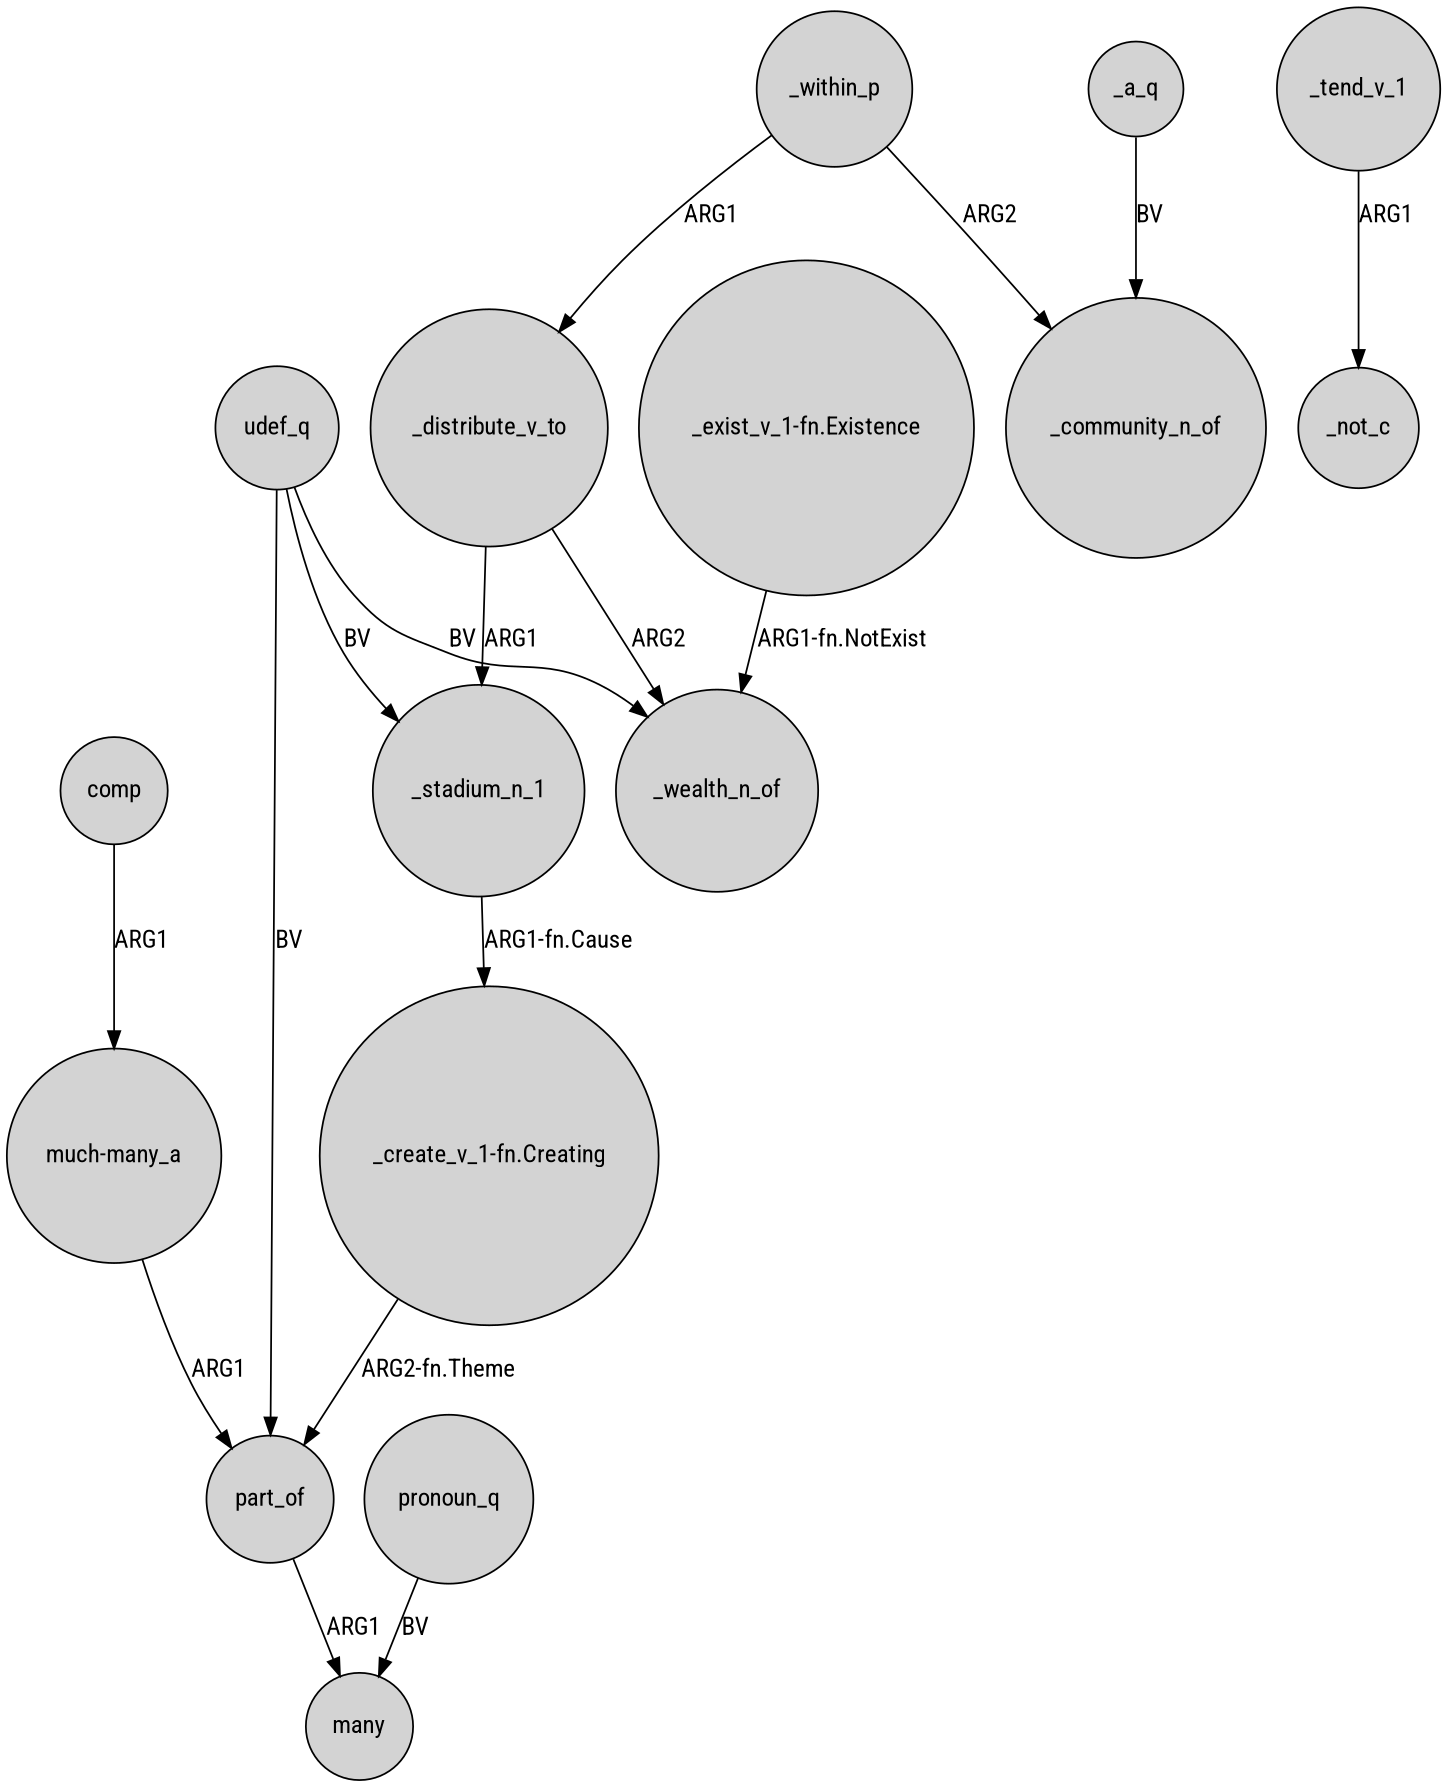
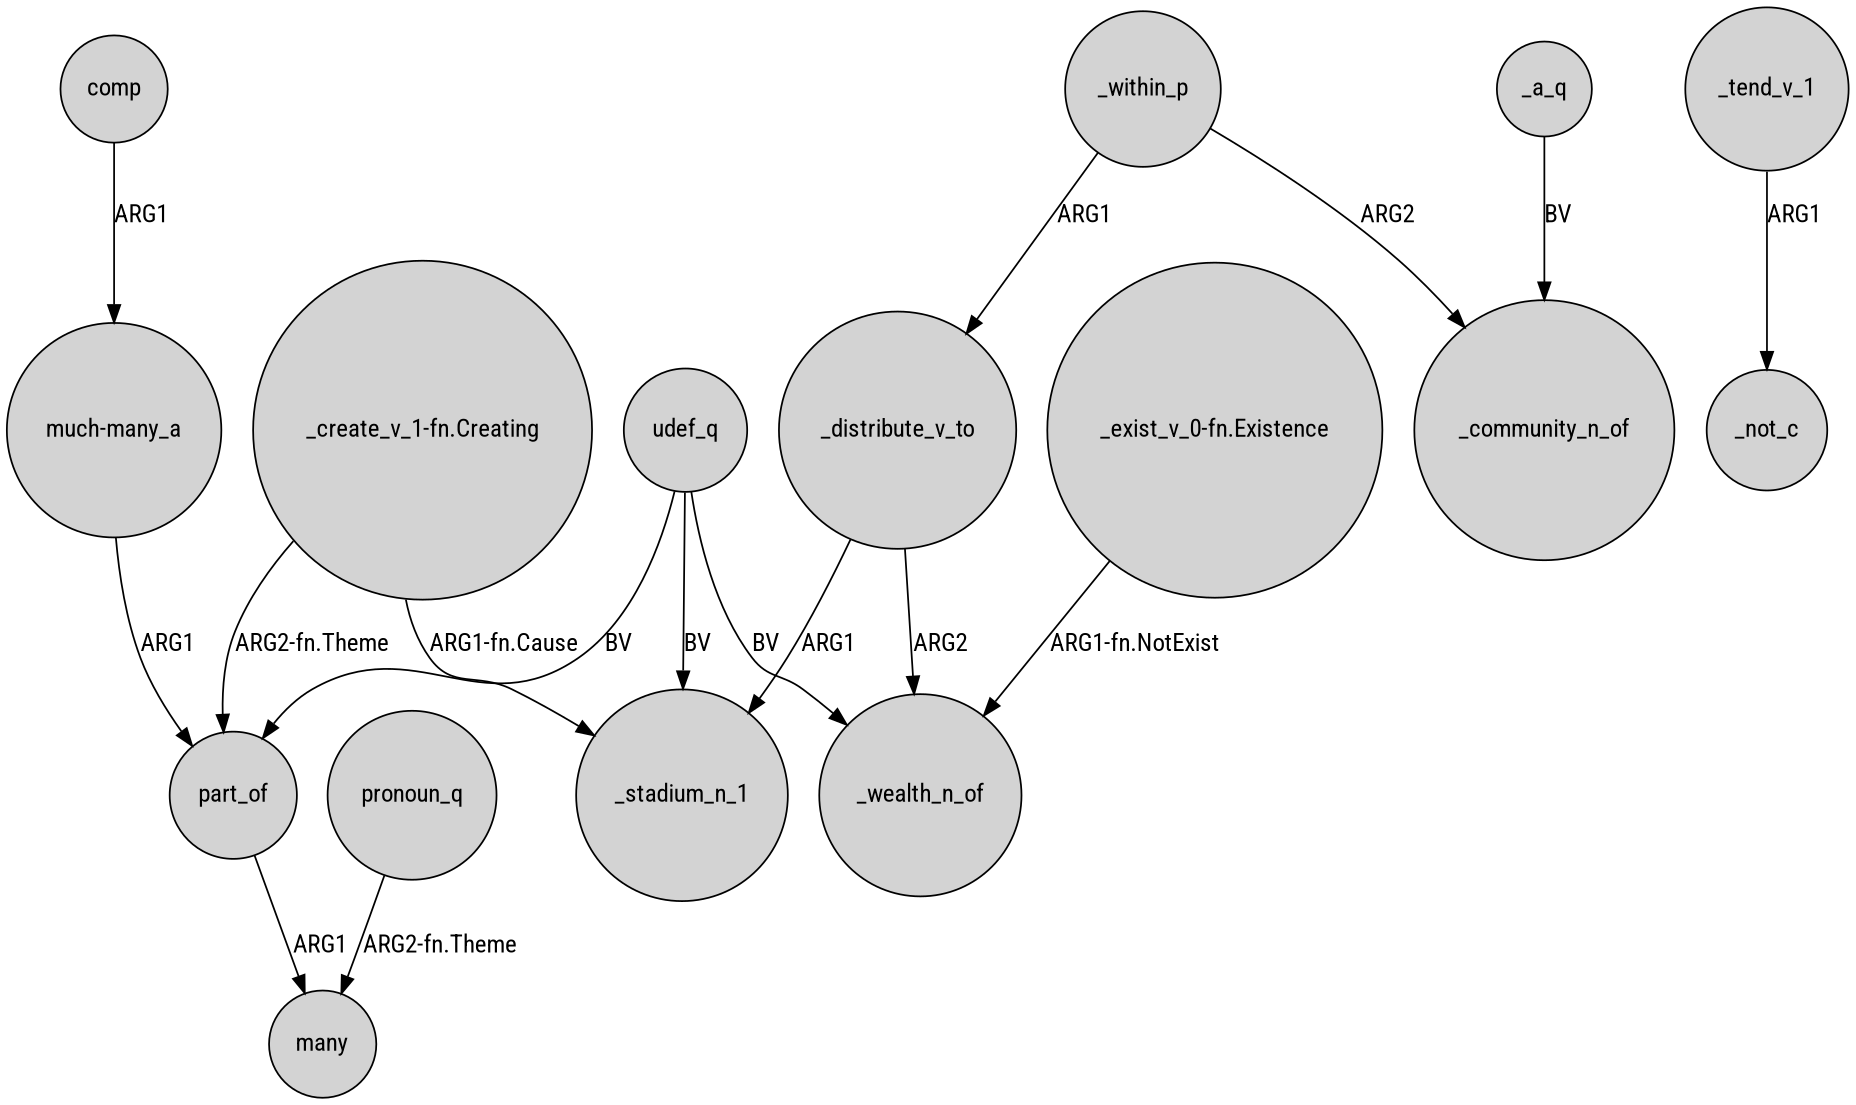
(806, 428) -> (1215, 430)
(483, 932) -> (433, 662)
(416, 1628) -> (440, 946)
